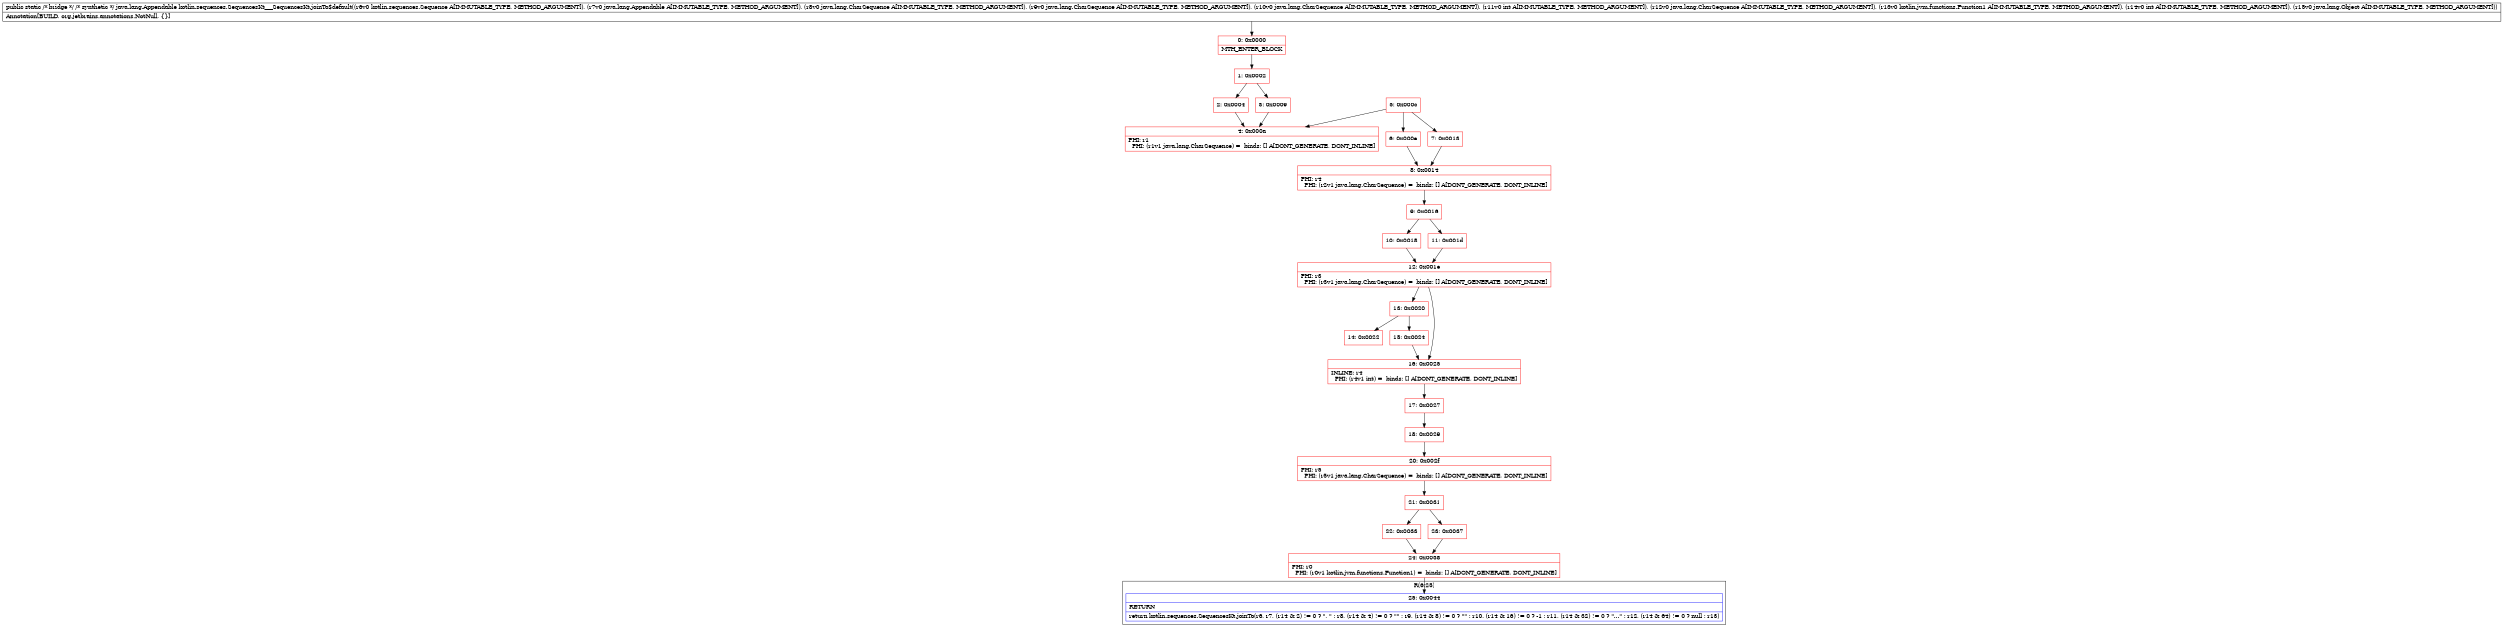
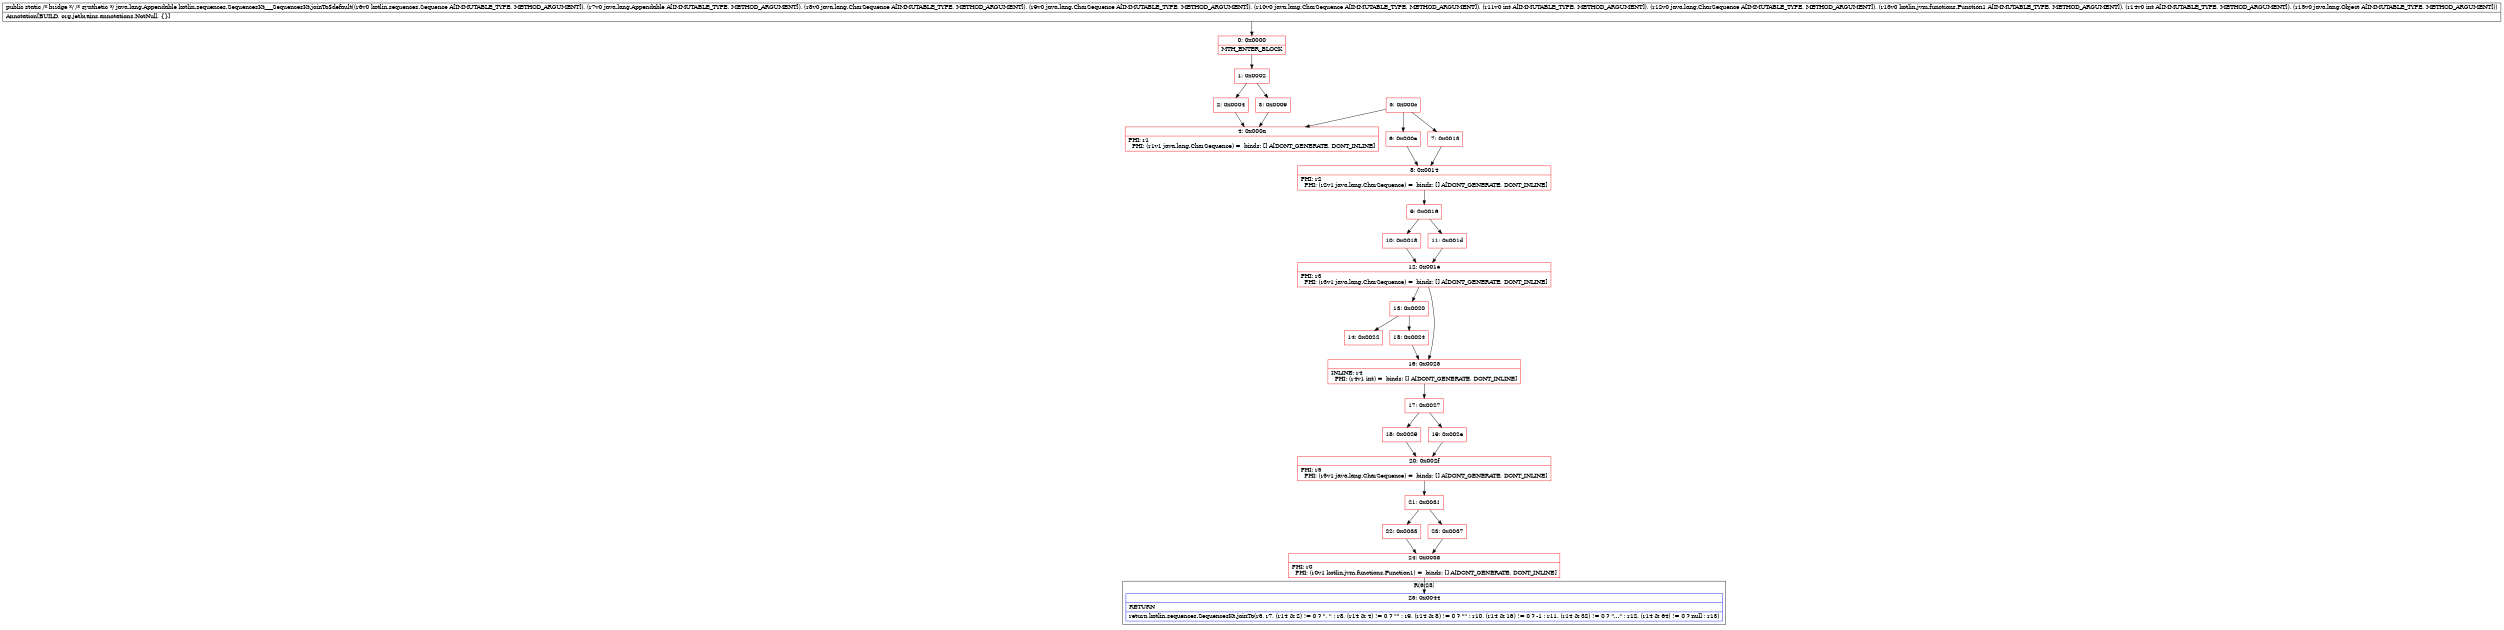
(1312, 179) -> (1312, 179)
none -> (1447, 435)
